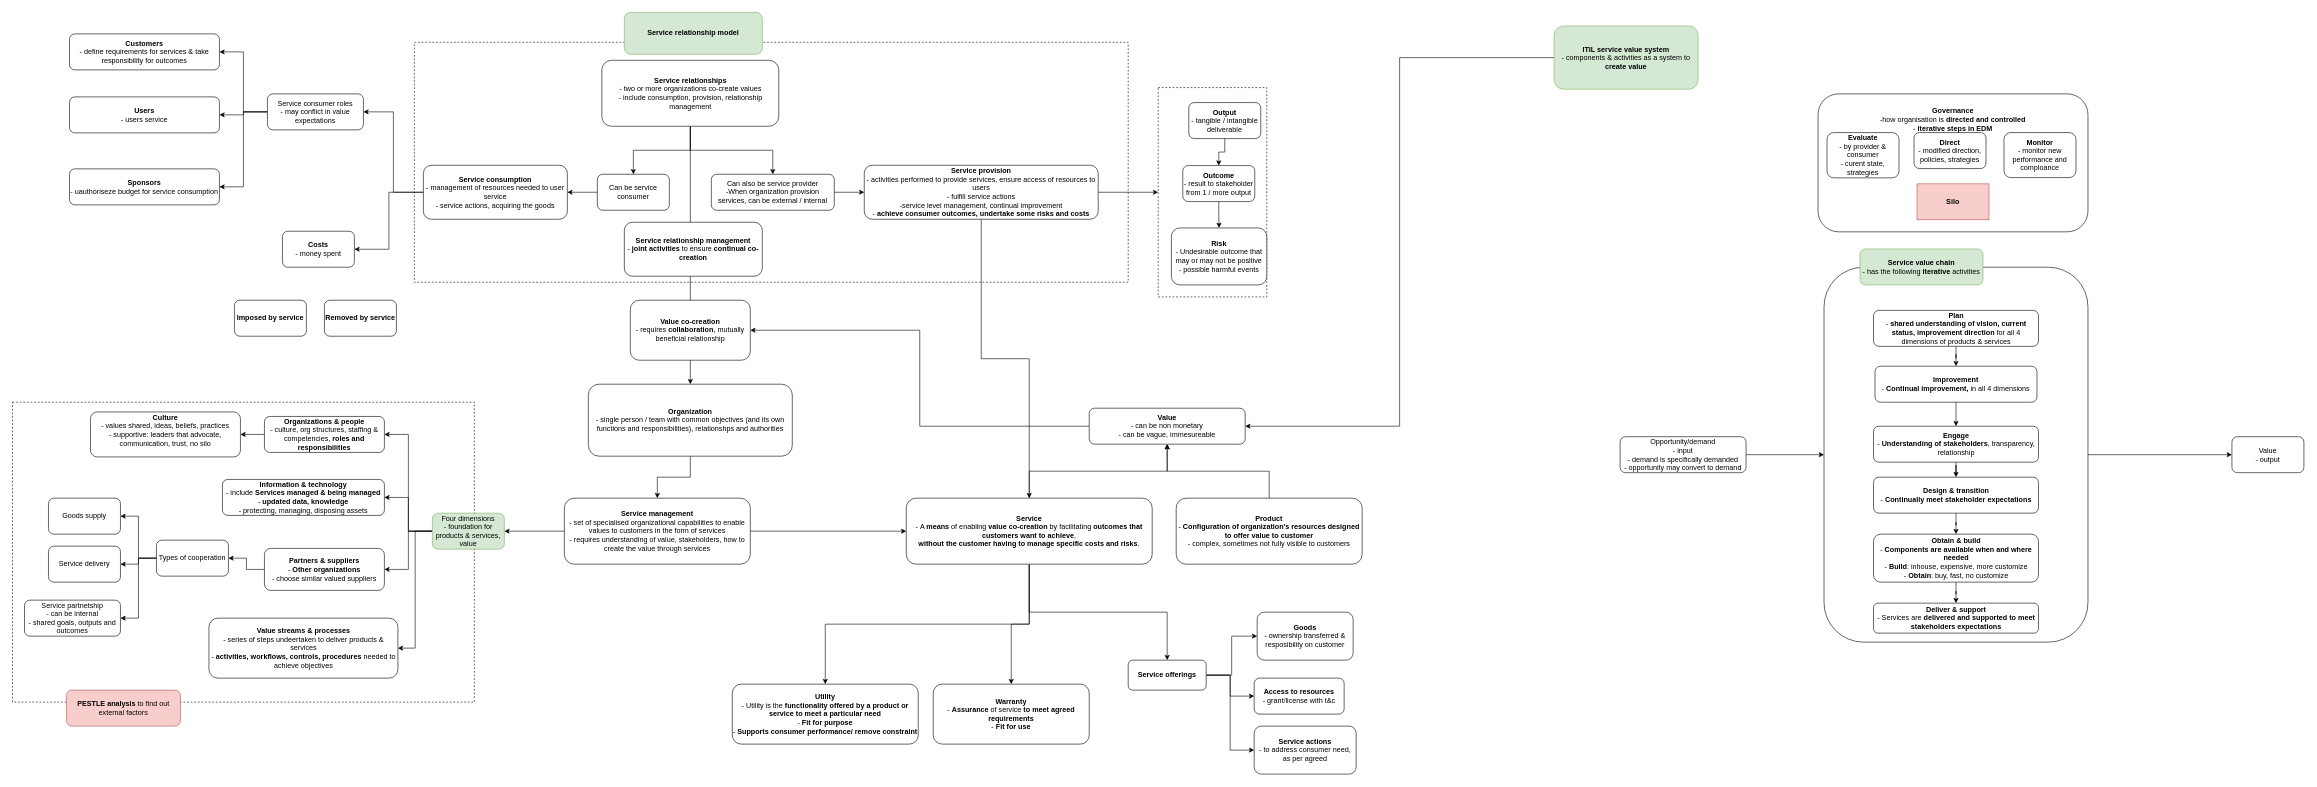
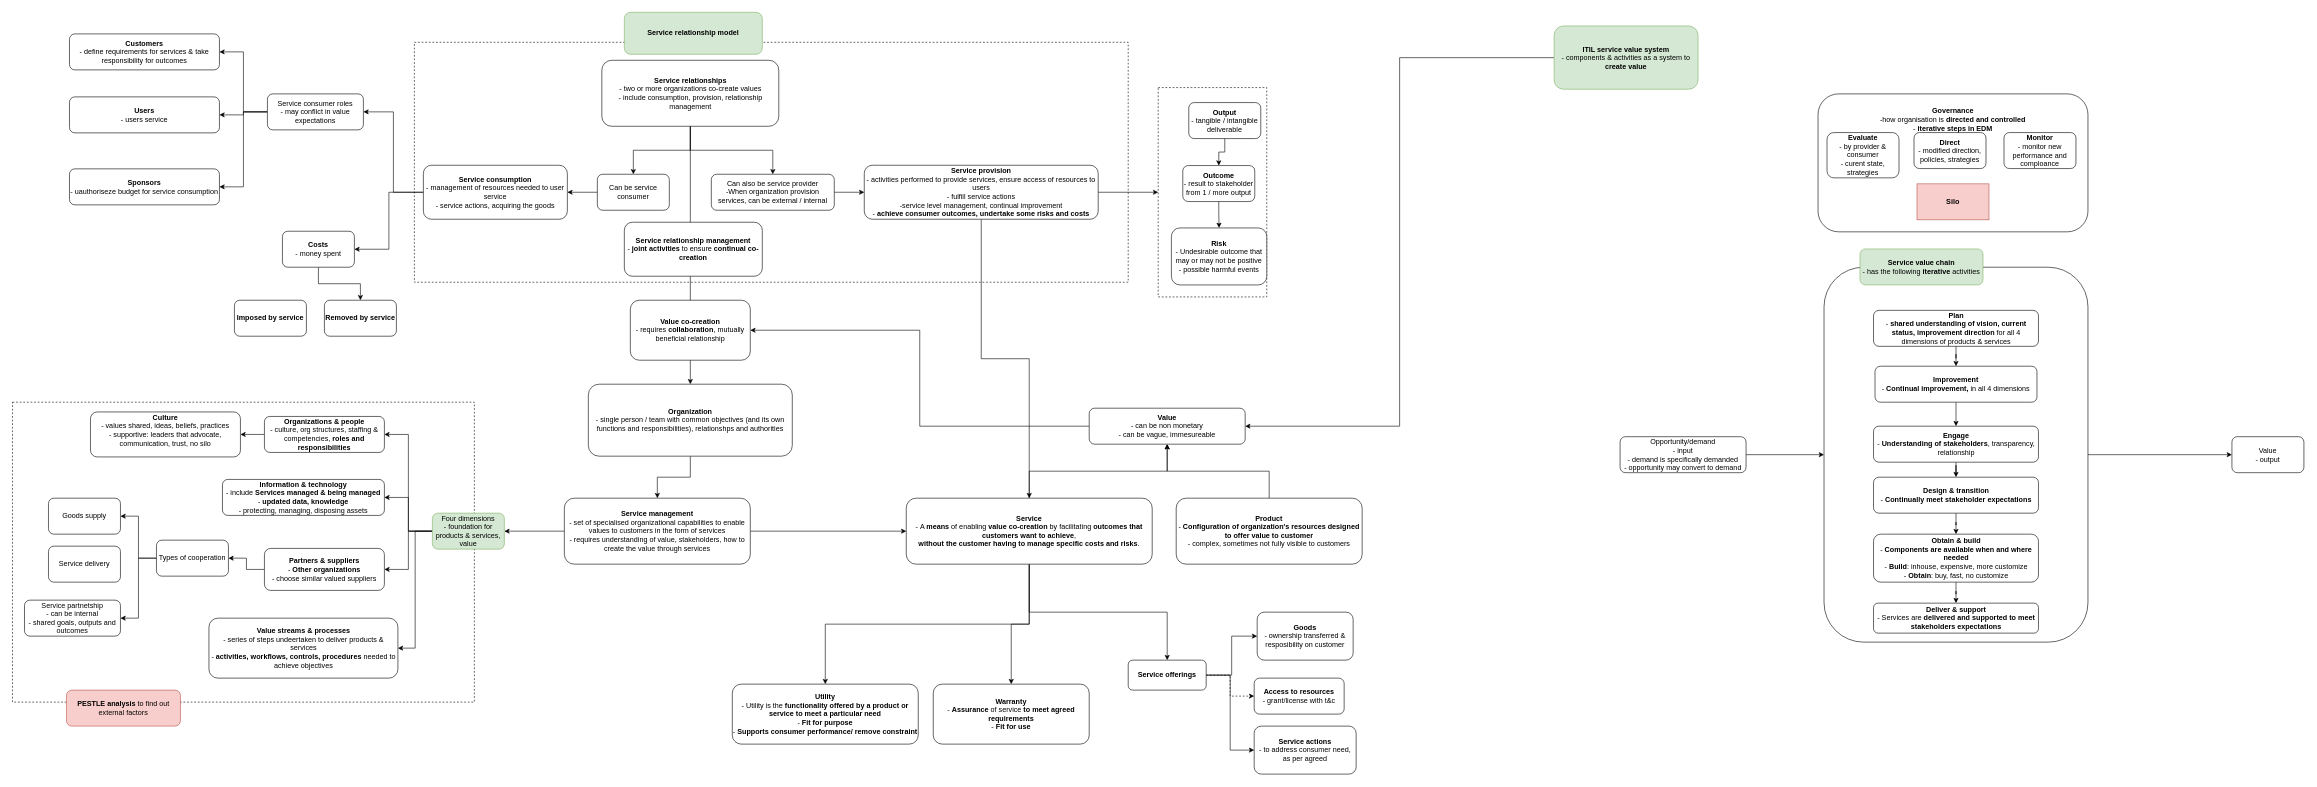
(2040, 155) -> (2040, 151)
none -> (318, 277)
(125, 564) -> none
(1241, 696) -> (1241, 696)
